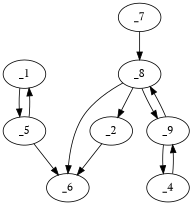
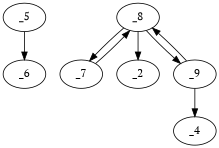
(24, 74) -> none
(83, 116) -> (109, 41)
(92, 156) -> none
(173, 163) -> none
